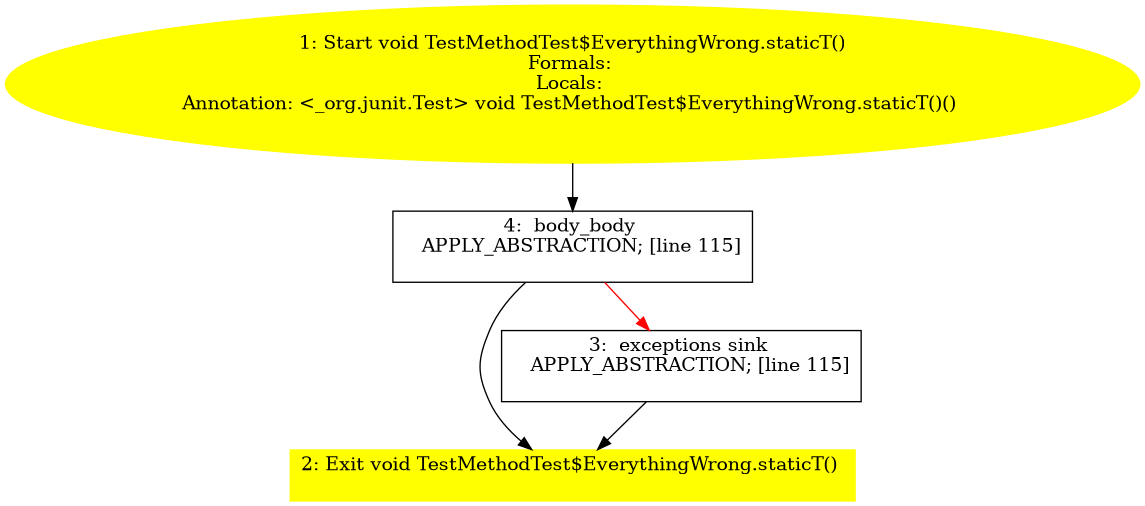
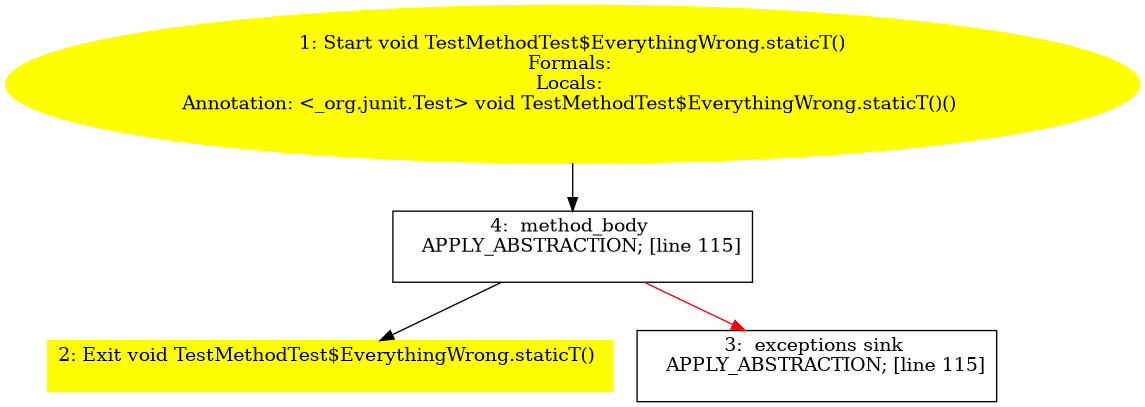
(573, 247) -> (573, 247)
(627, 421) -> none
